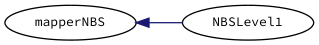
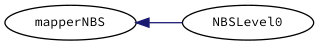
(248, 23) -> (248, 23)
